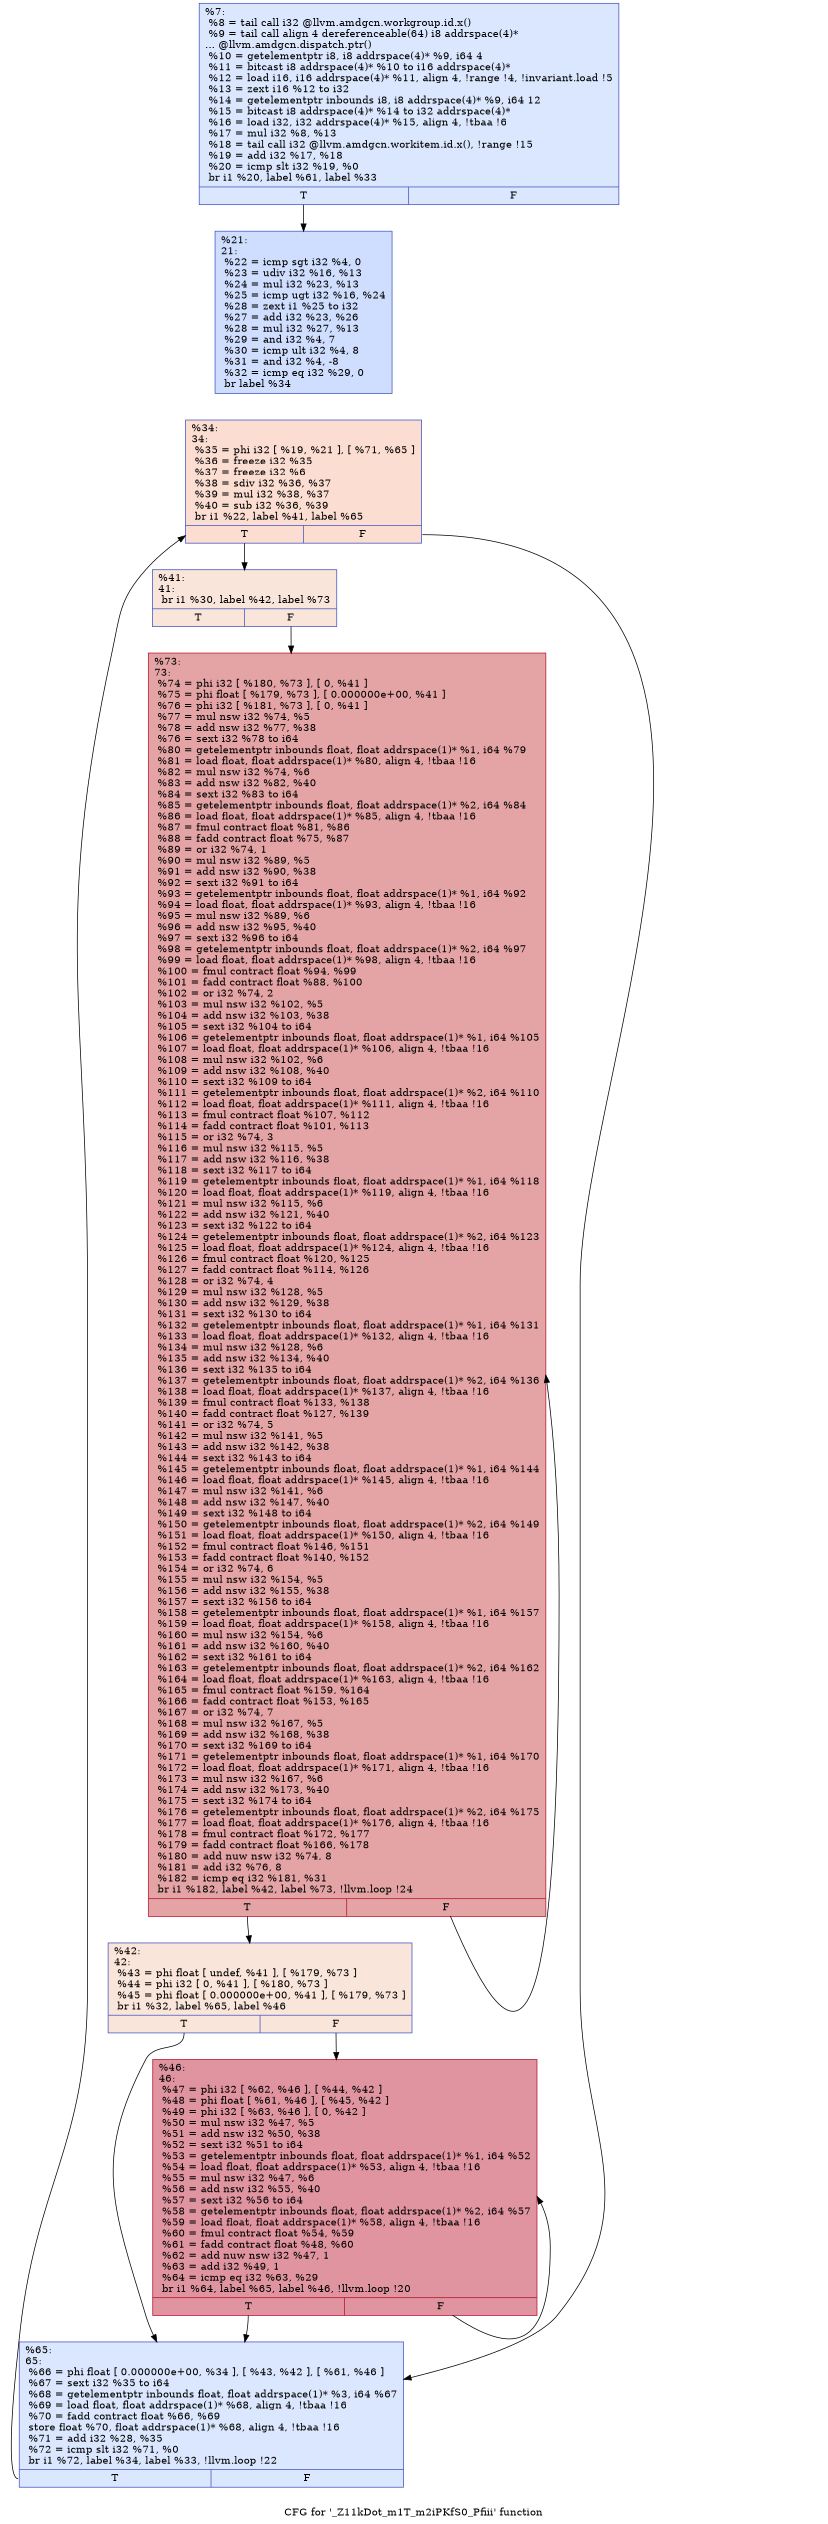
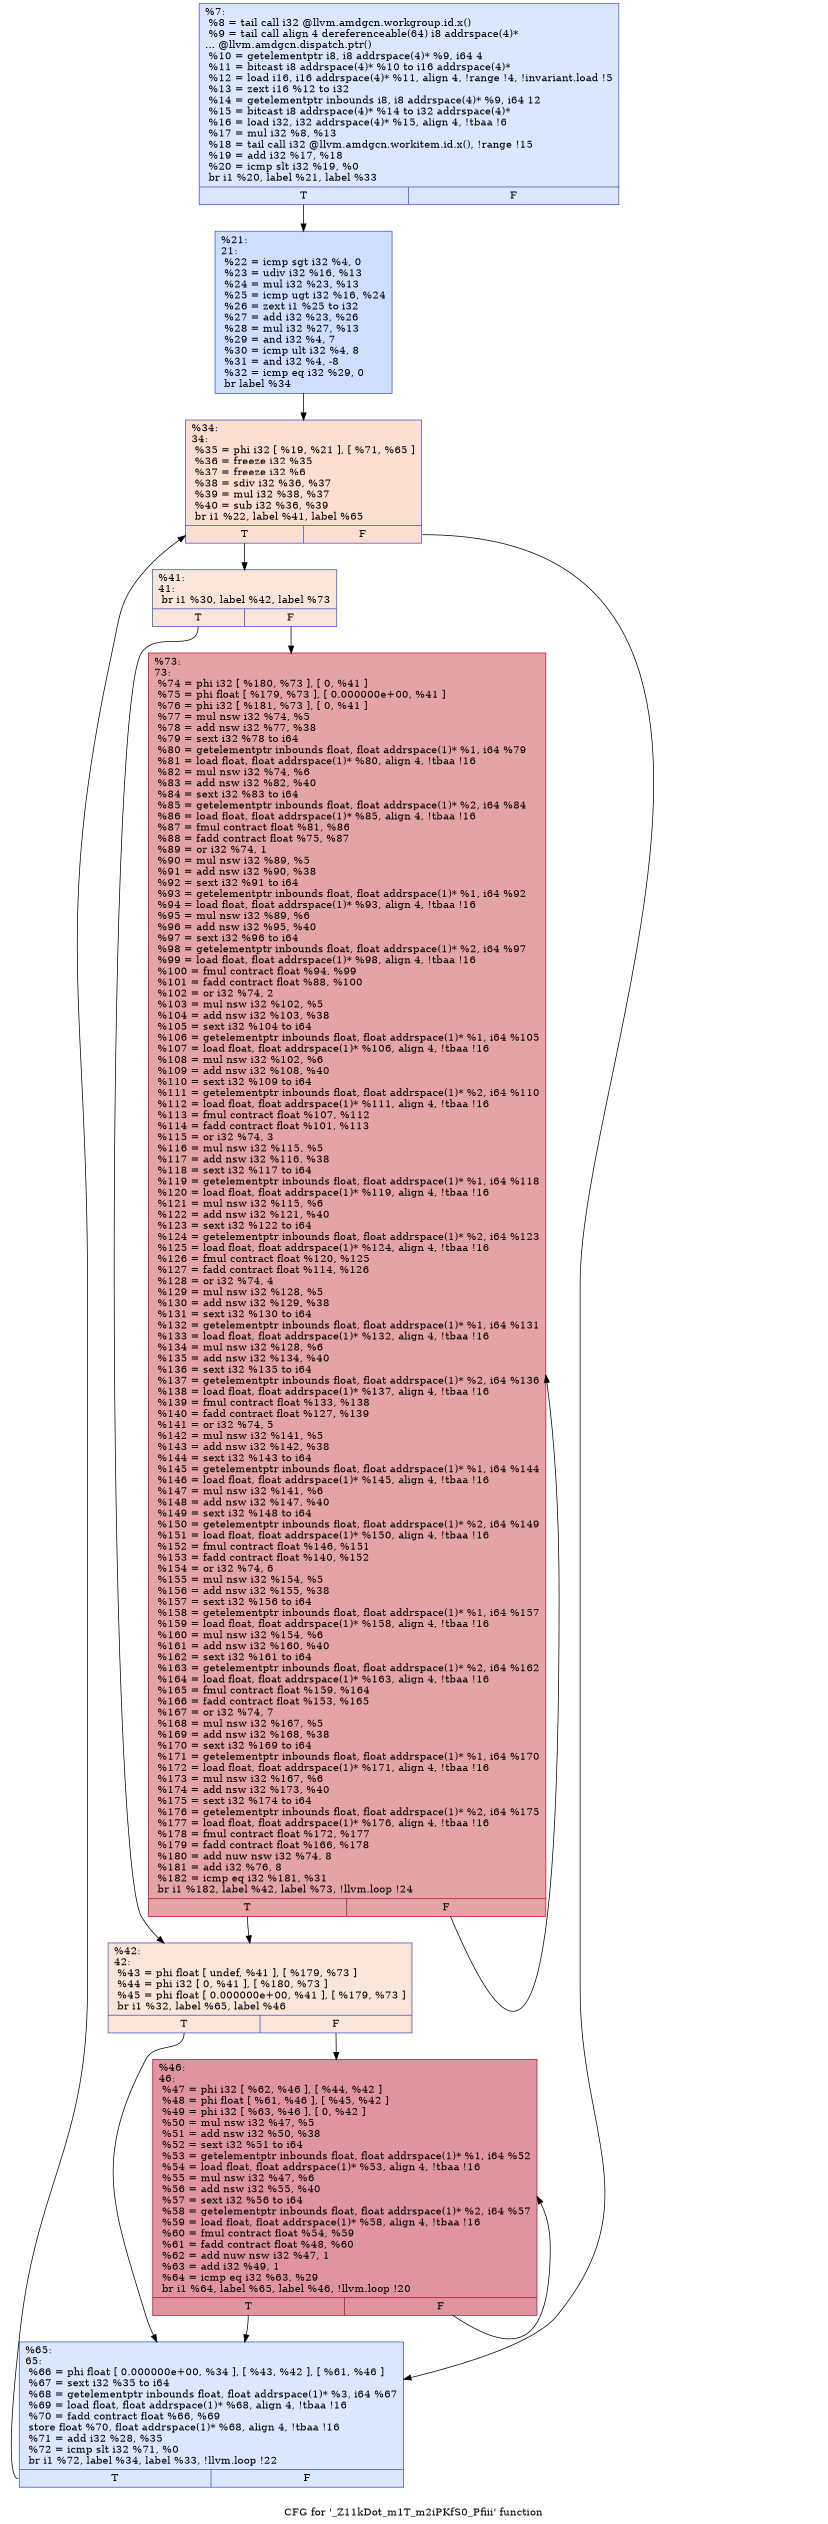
(291, 178) -> (291, 178)
(290, 306) -> (290, 306)
none -> (304, 403)
(227, 739) -> (227, 739)
none -> (114, 1264)
